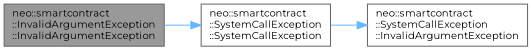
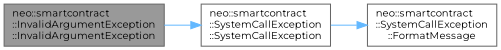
(448, 25) -> (432, 25)
